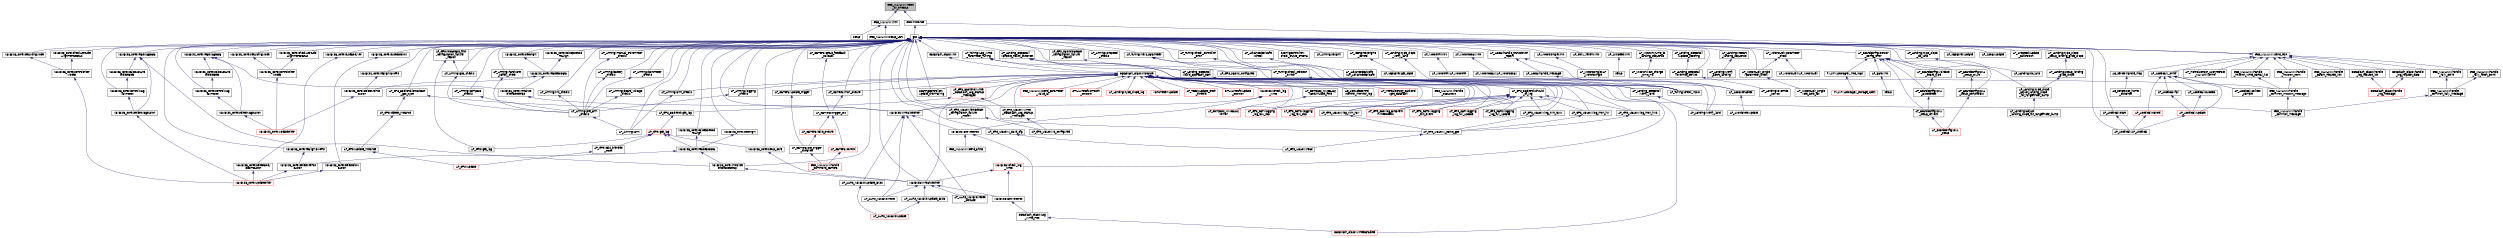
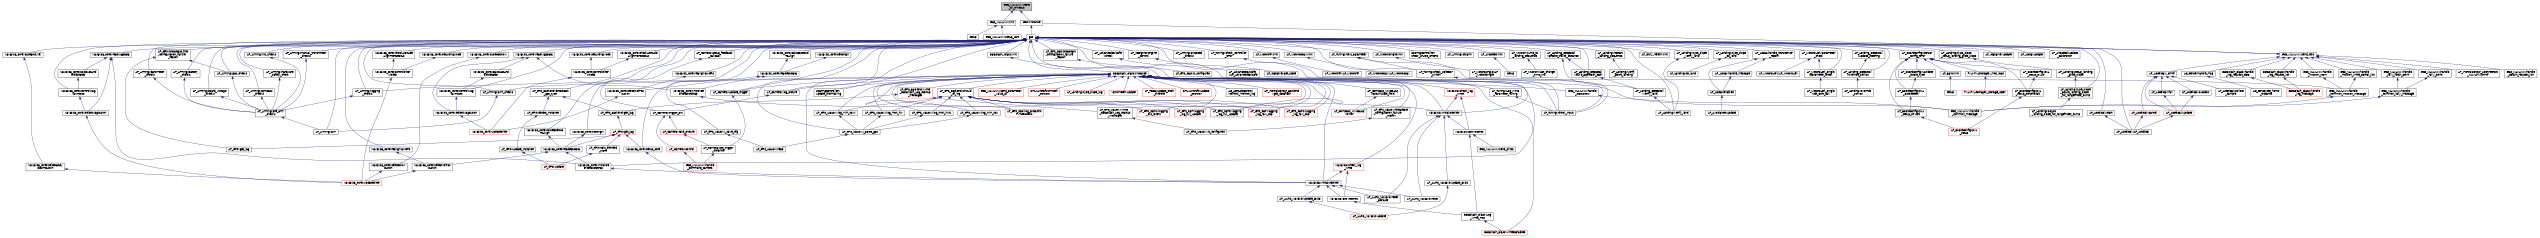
(1055, 68) -> (1321, 79)
(844, 93) -> (782, 93)
none -> (1775, 103)
